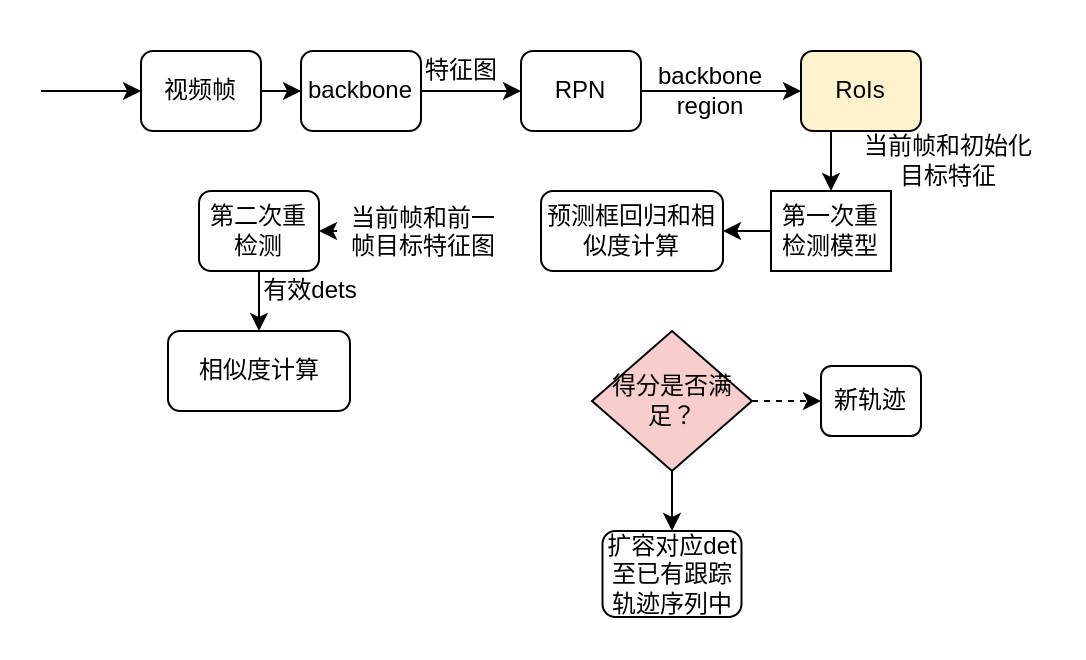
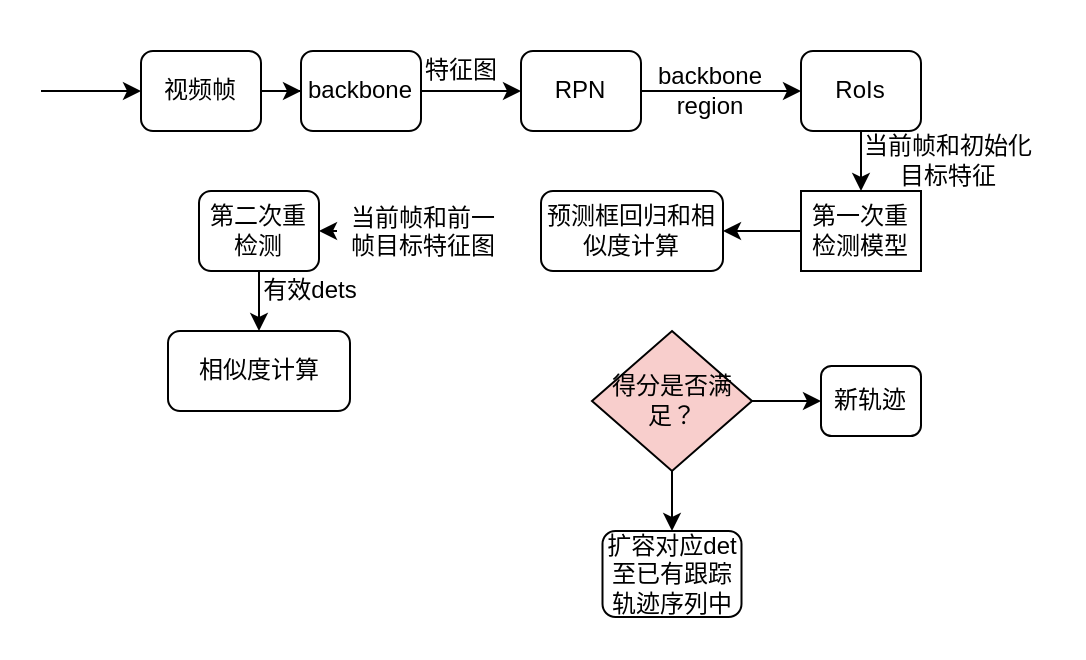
(861, 91) -> (861, 91)
(831, 231) -> (861, 231)
(782, 401) -> (782, 401)
